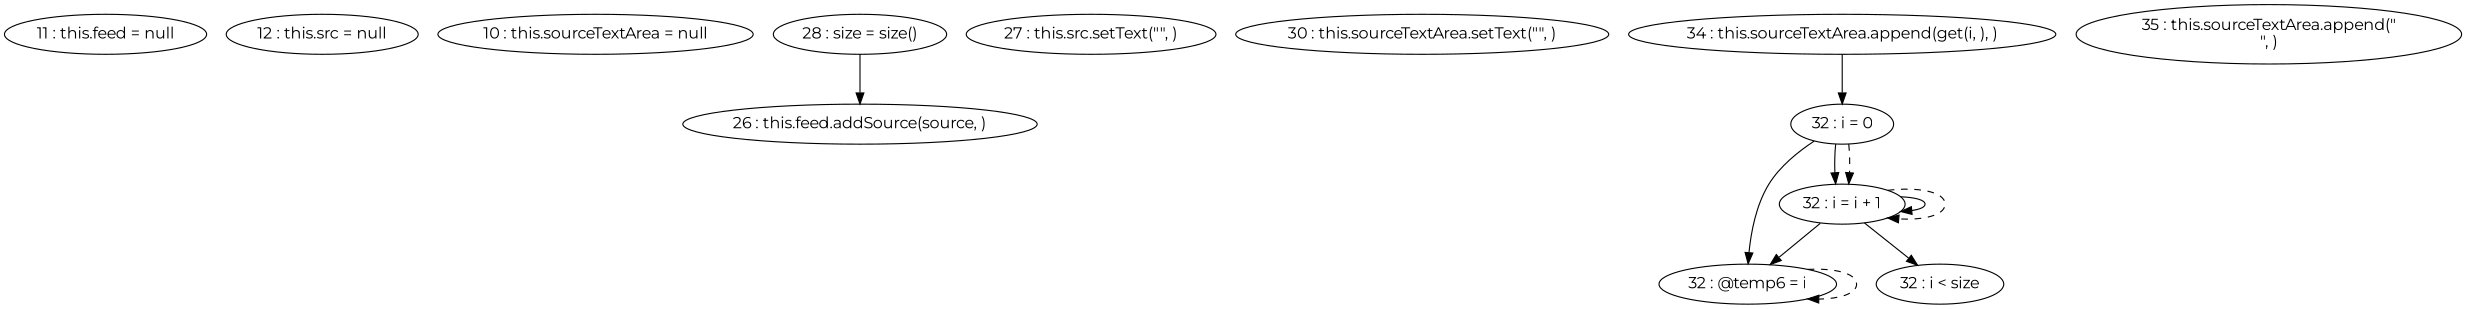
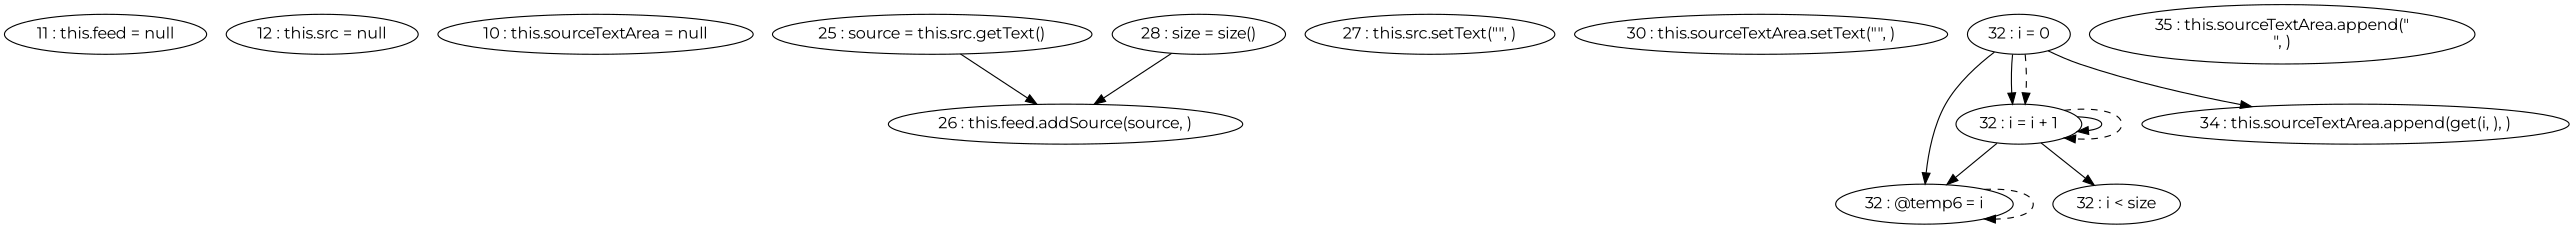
none -> (932, 34)
(1842, 74) -> (2143, 83)
